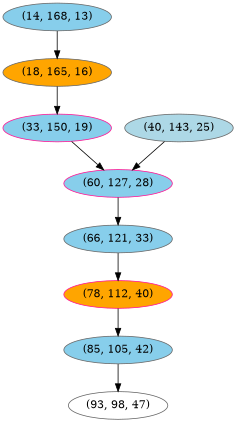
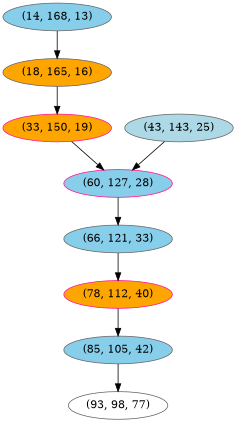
(57, 128) -> (57, 128)
(179, 128) -> (179, 128)
(118, 405) -> (118, 405)
